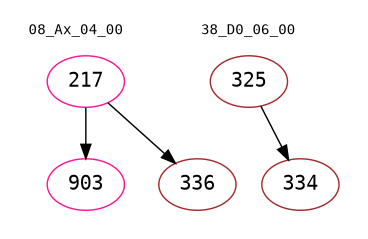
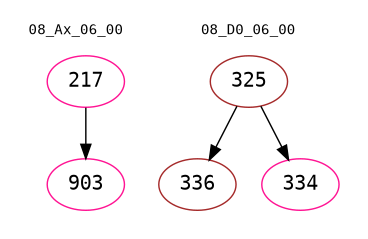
(77, 31) -> (77, 31)
(249, 31) -> (249, 31)
(126, 119) -> (226, 127)
(300, 185) -> (300, 185)
